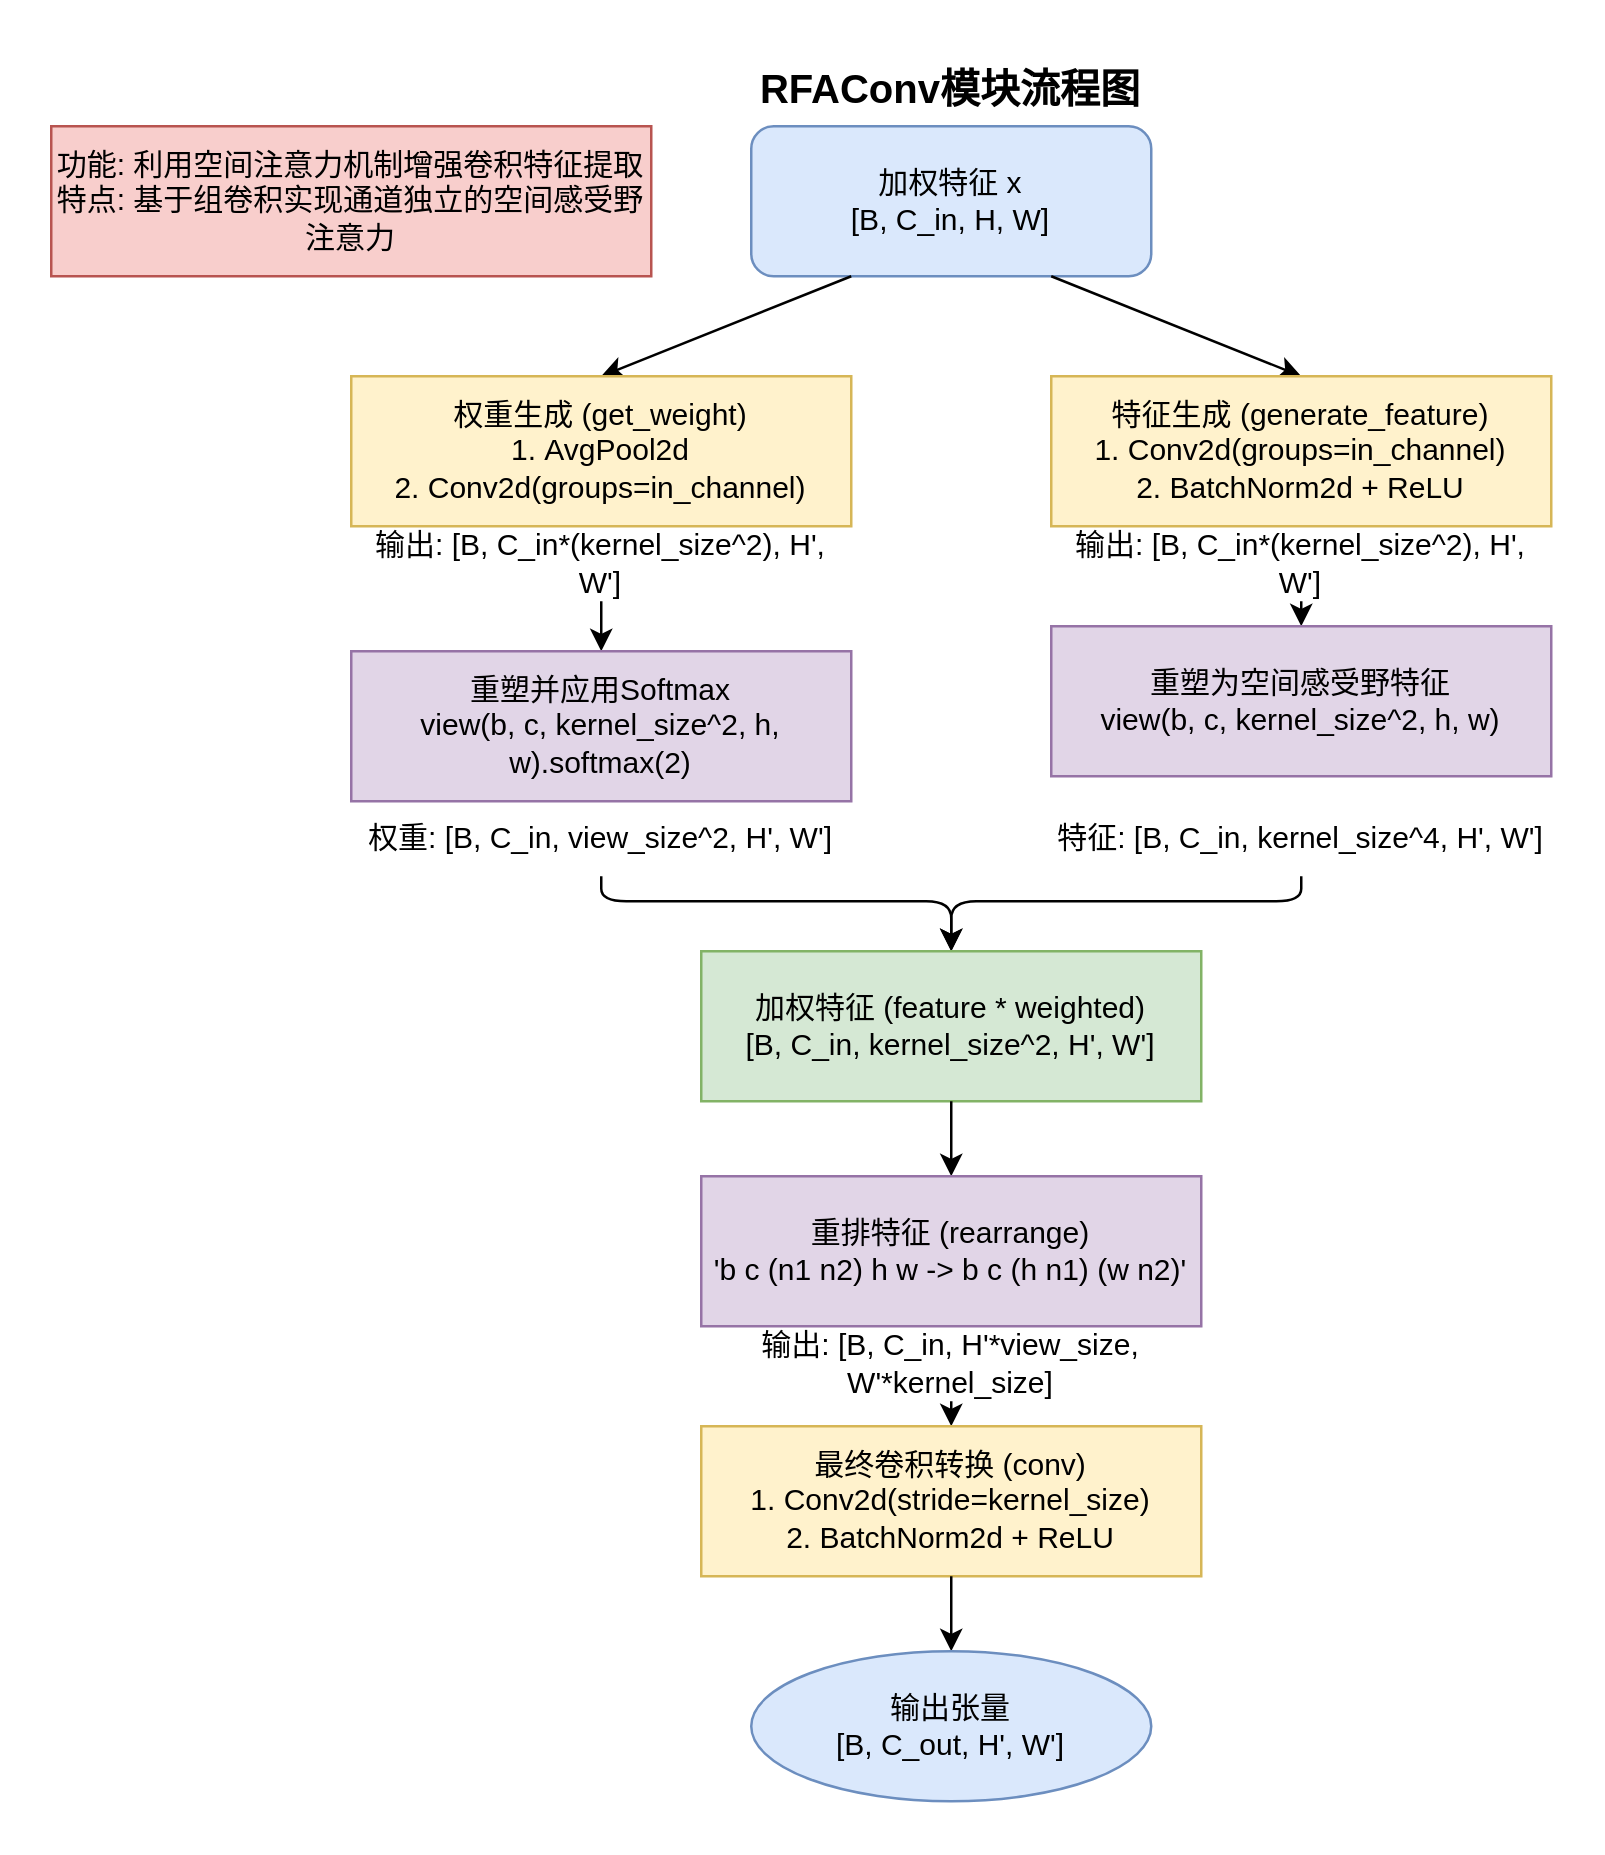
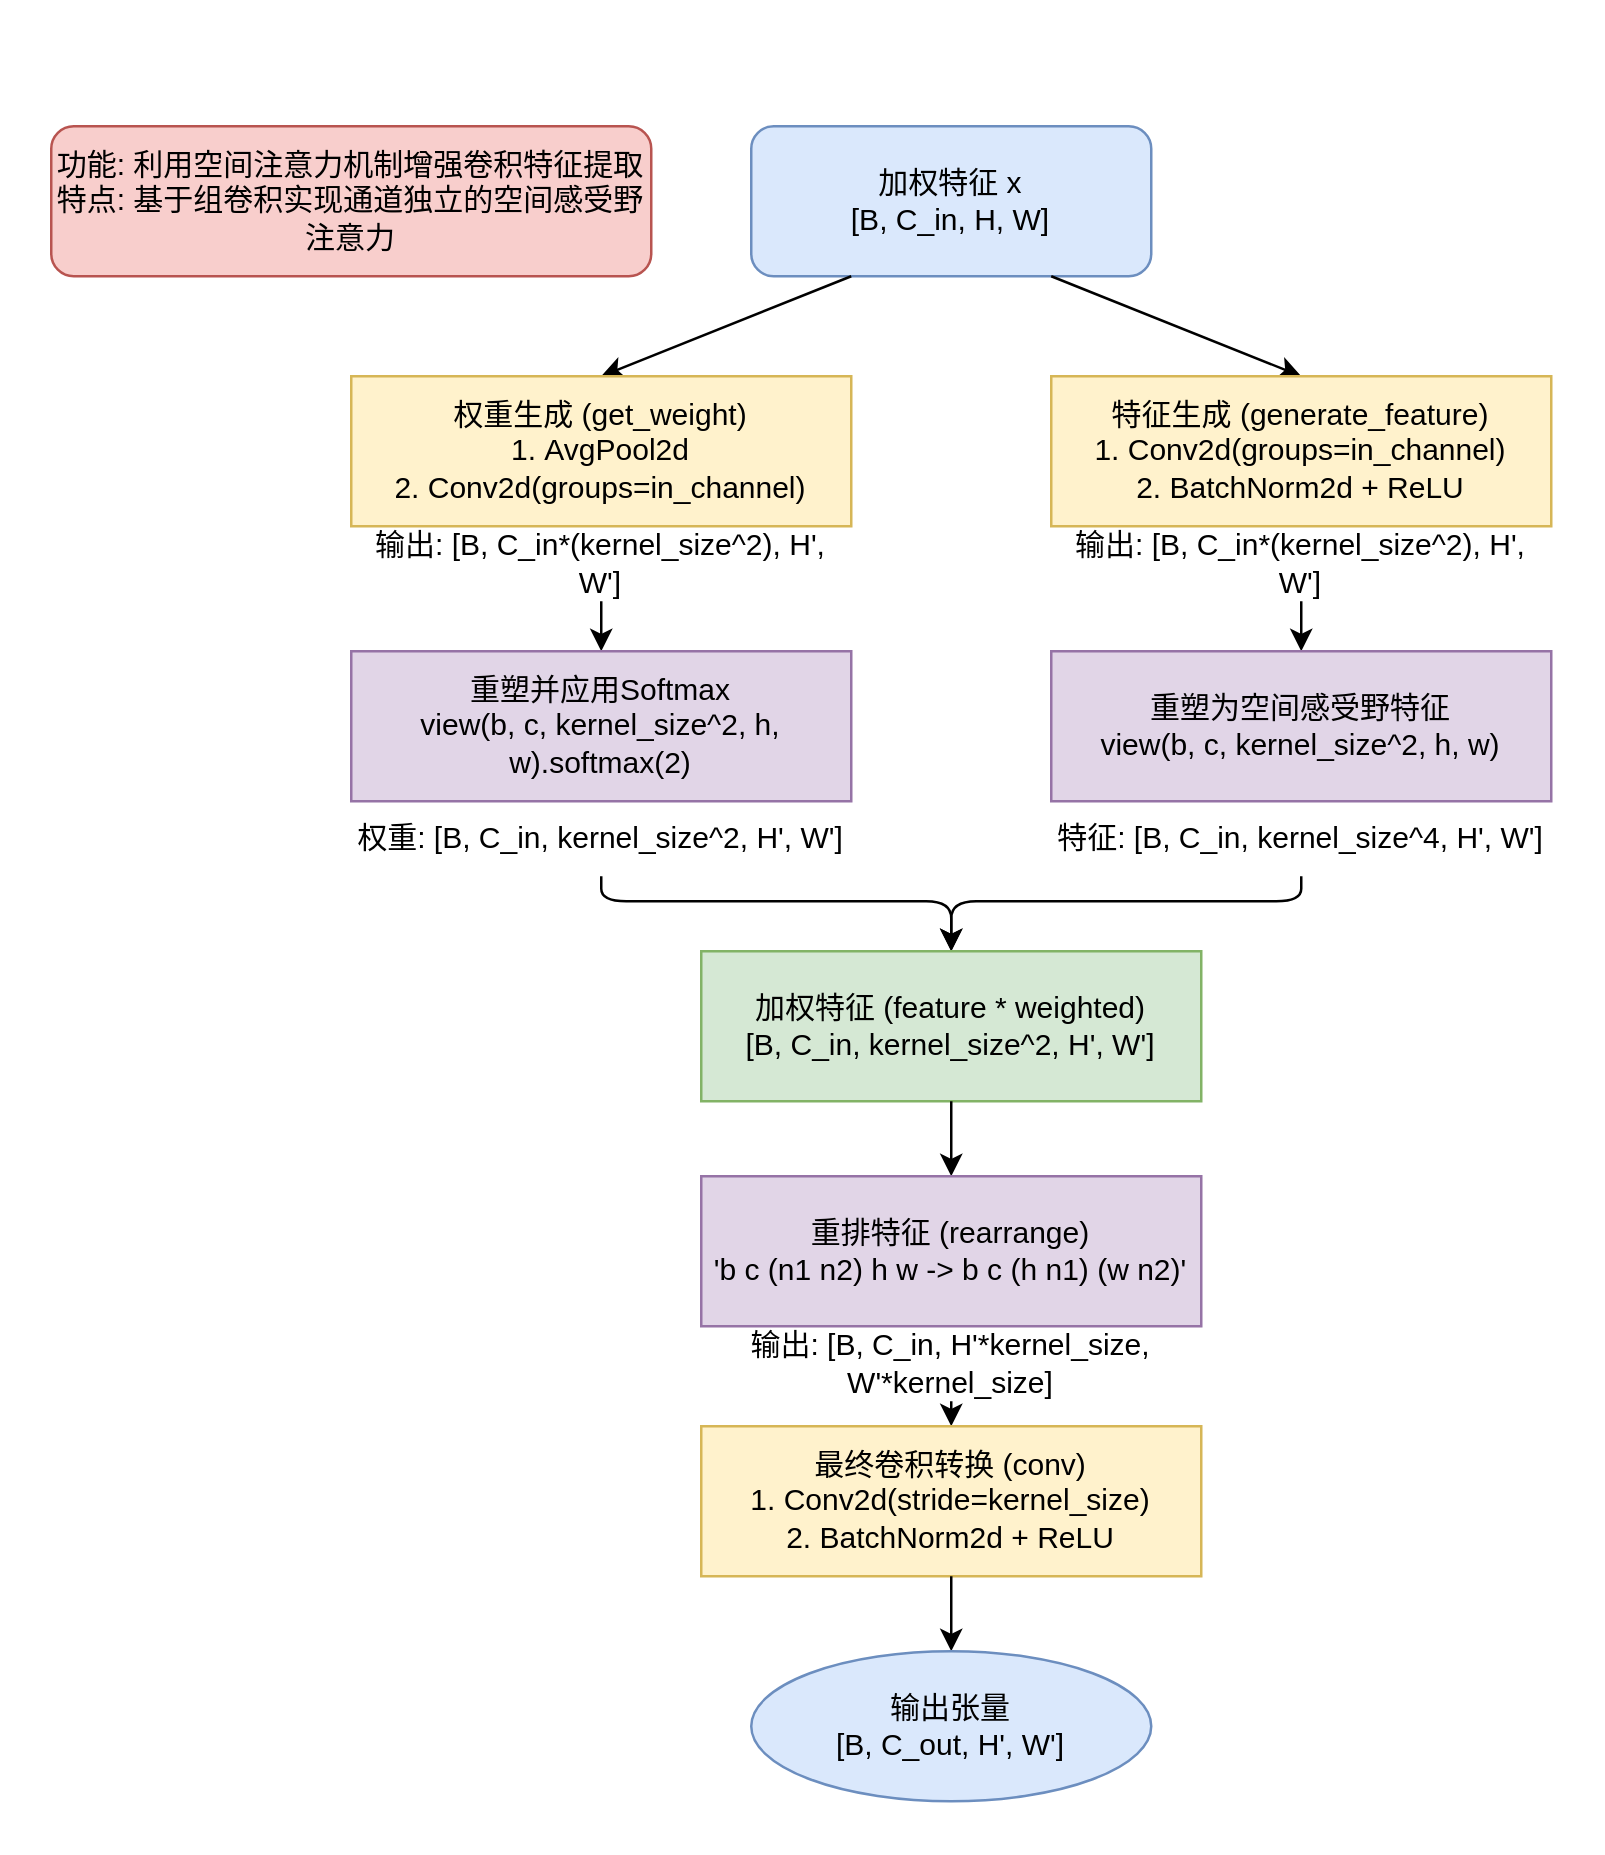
(951, 89) -> none
(351, 201) -> (351, 201)
(1301, 701) -> (1301, 726)
(601, 839) -> (601, 839)
(951, 1364) -> (951, 1364)
